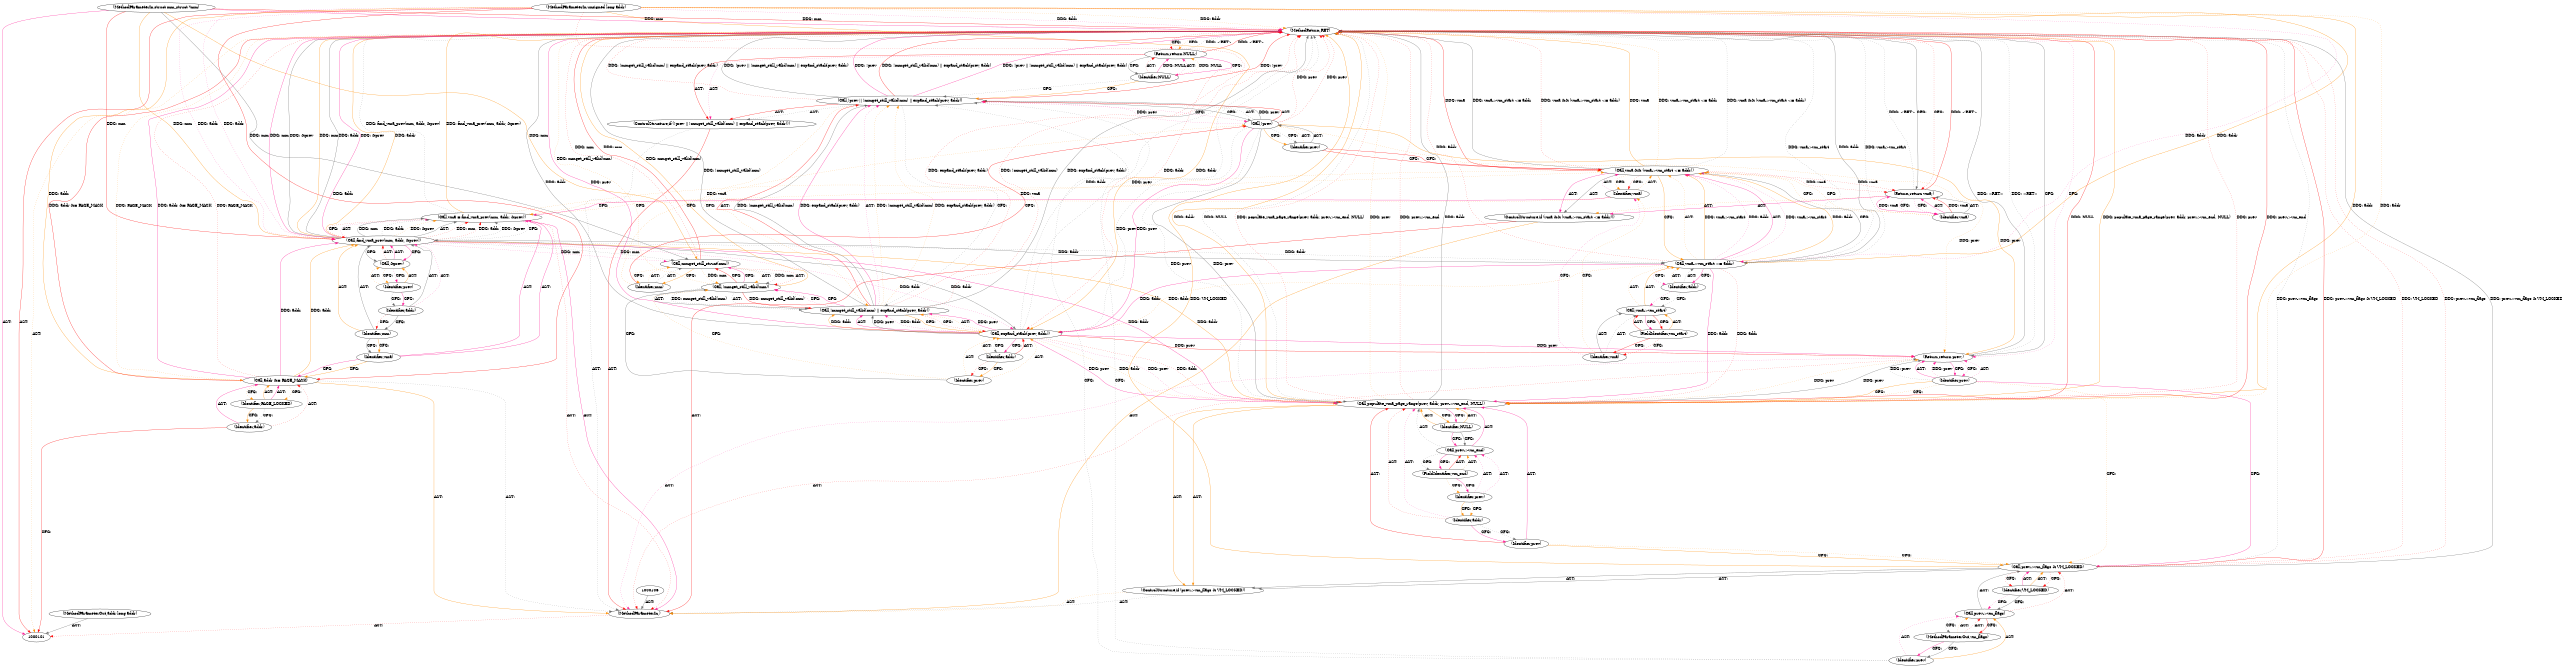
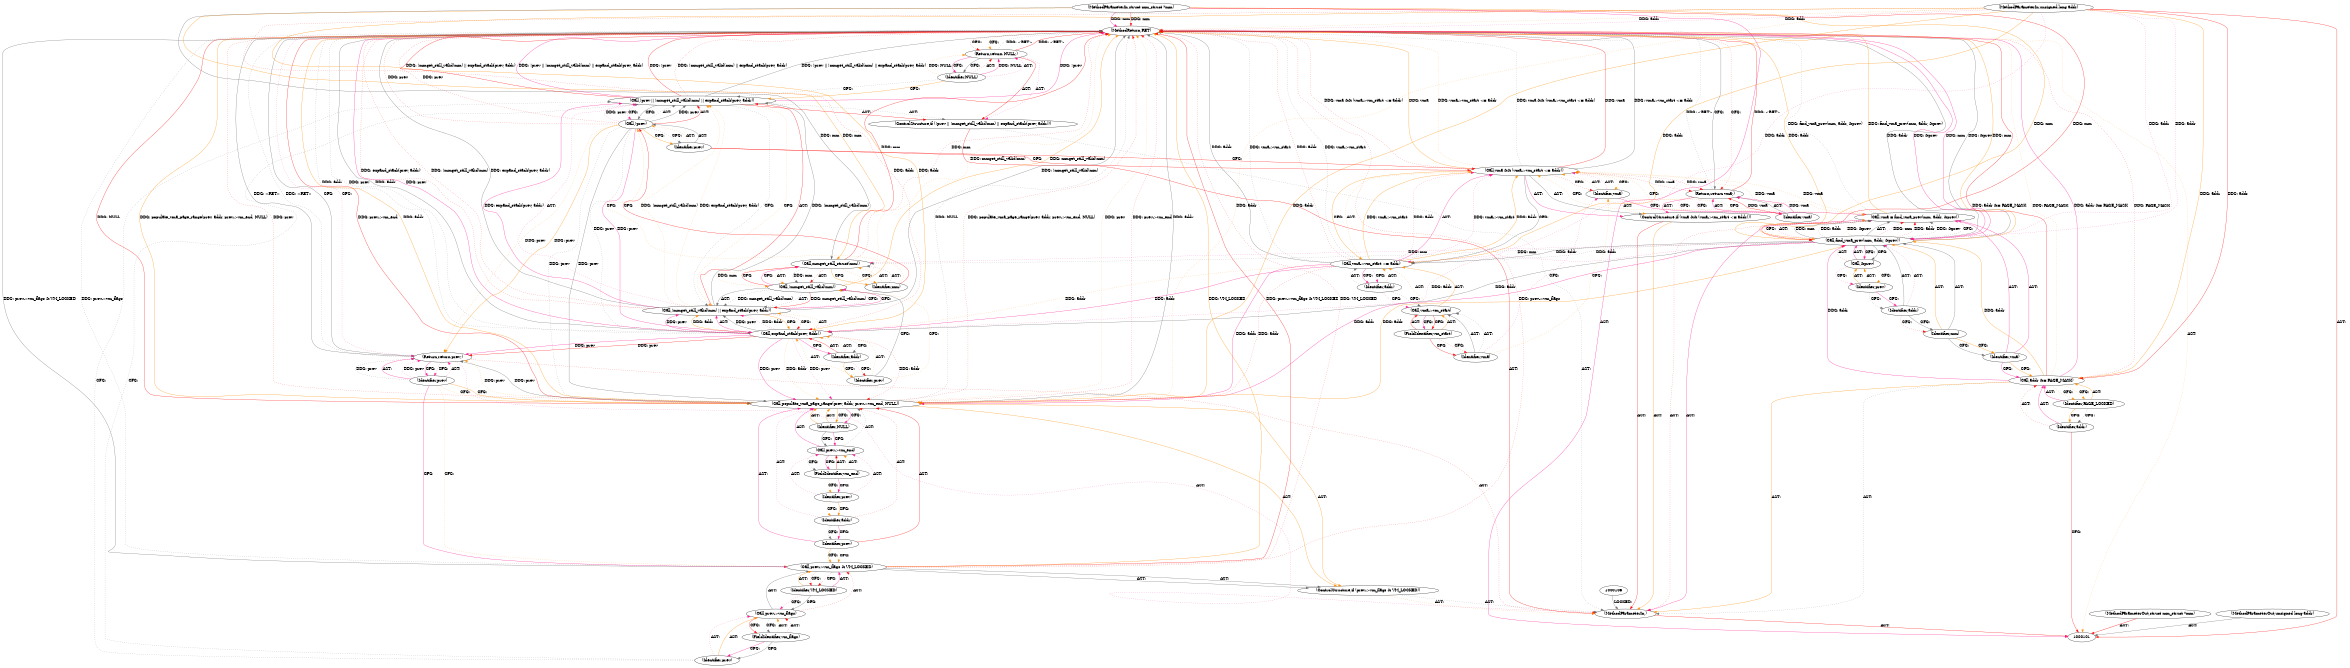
(651, 602) -> (1624, 602)
(100, 614) -> (2273, 614)
none -> (2150, 614)
(331, 626) -> (1860, 626)
(1957, 637) -> (776, 637)
